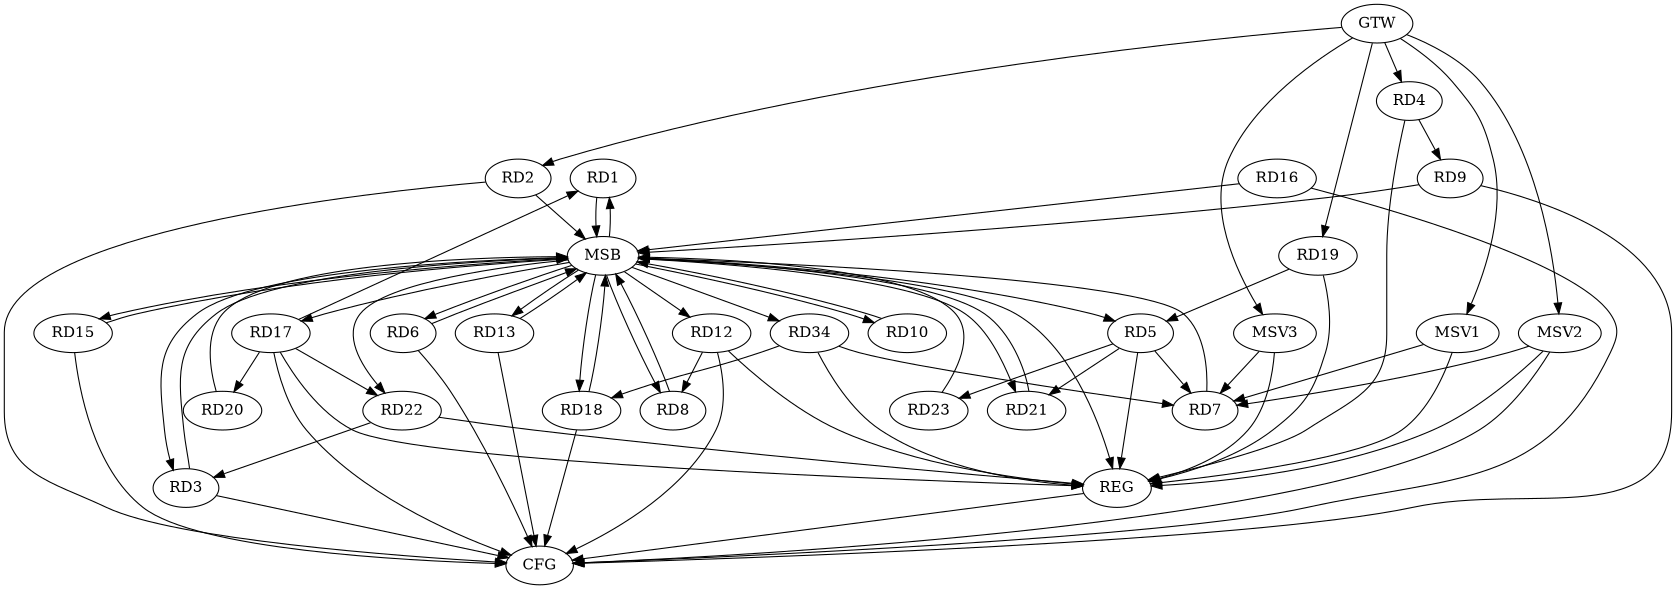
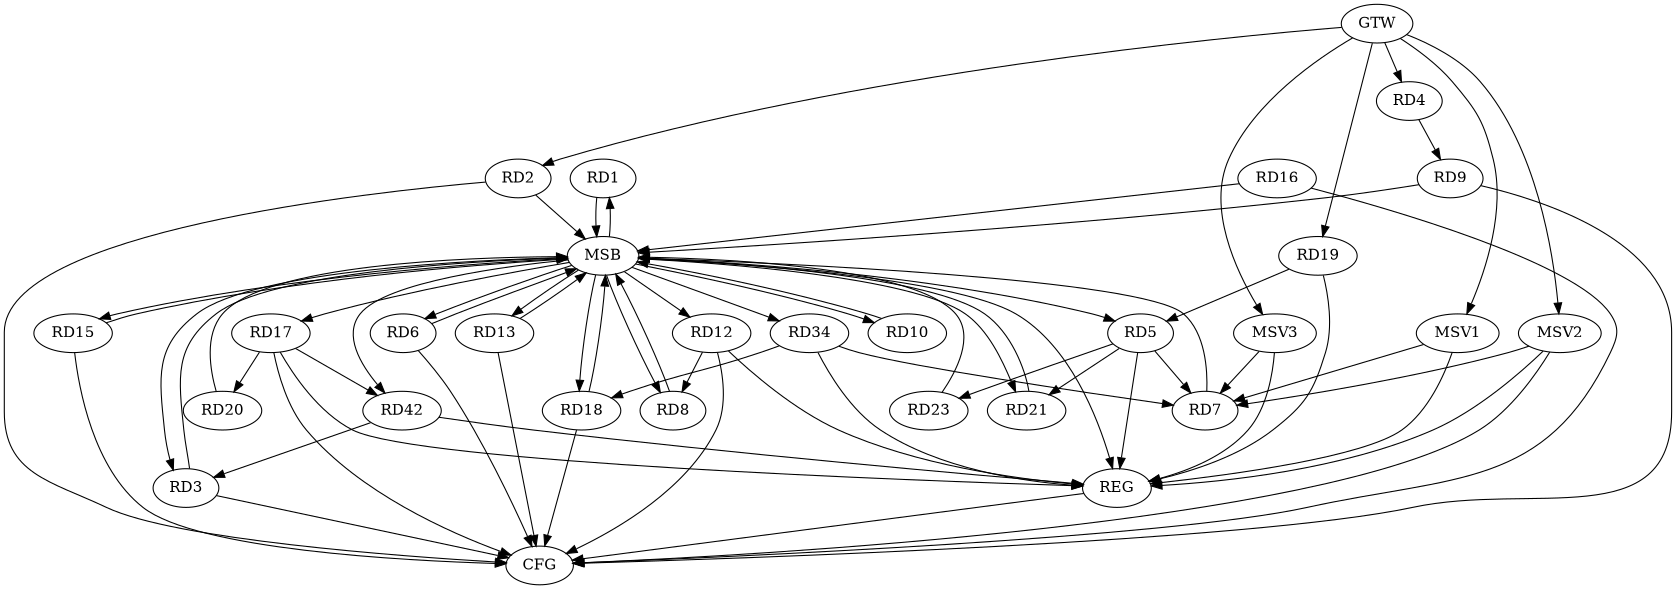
(447, 251) -> none
(1380, 370) -> none
(402, 411) -> (402, 411)
